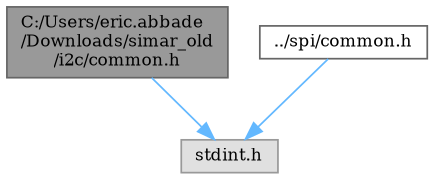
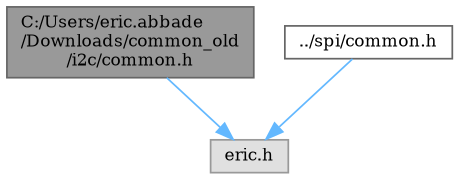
(117, 42) -> (130, 42)
(230, 156) -> (249, 156)
